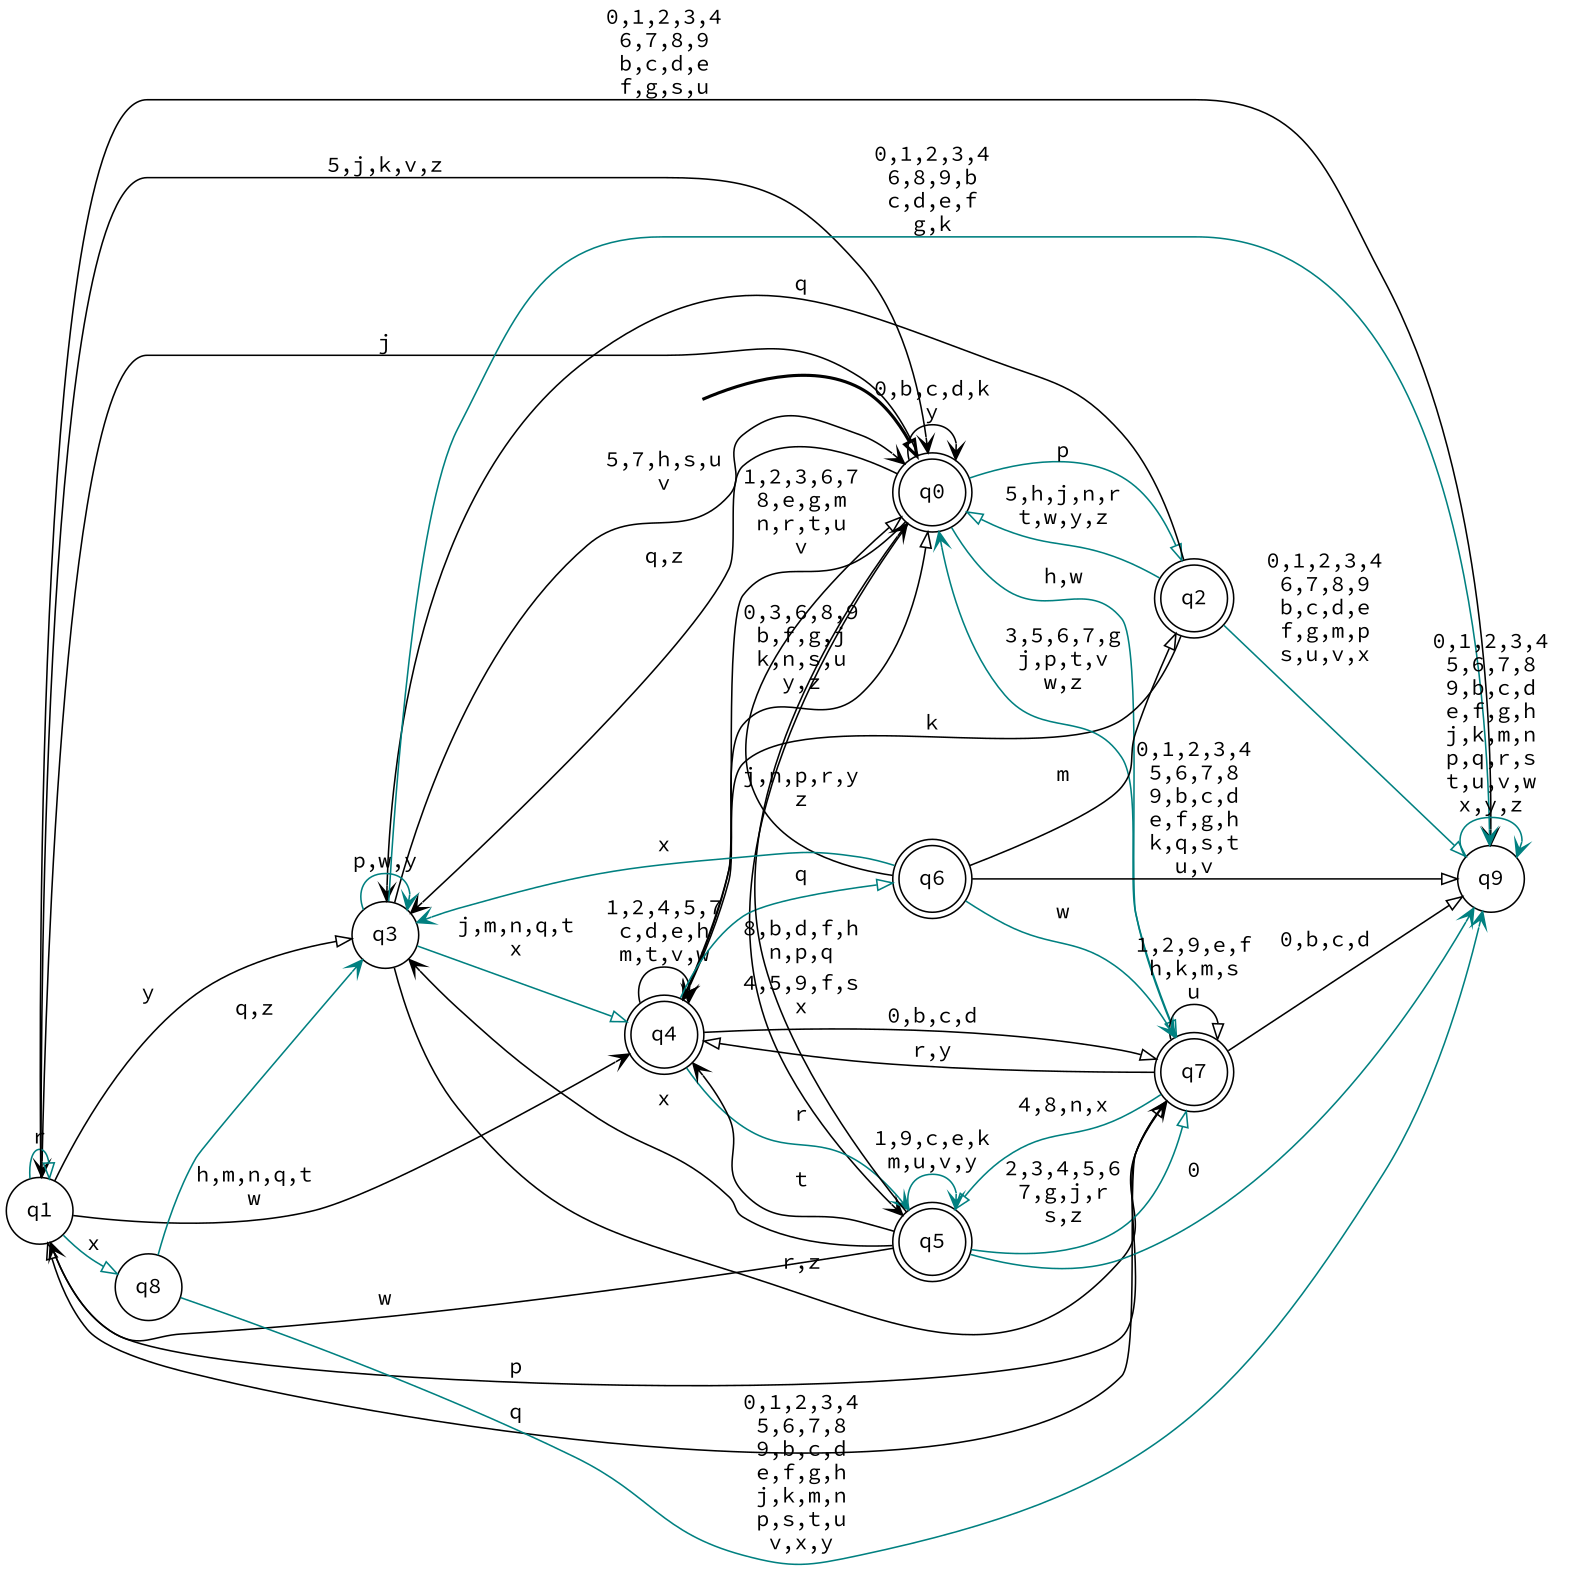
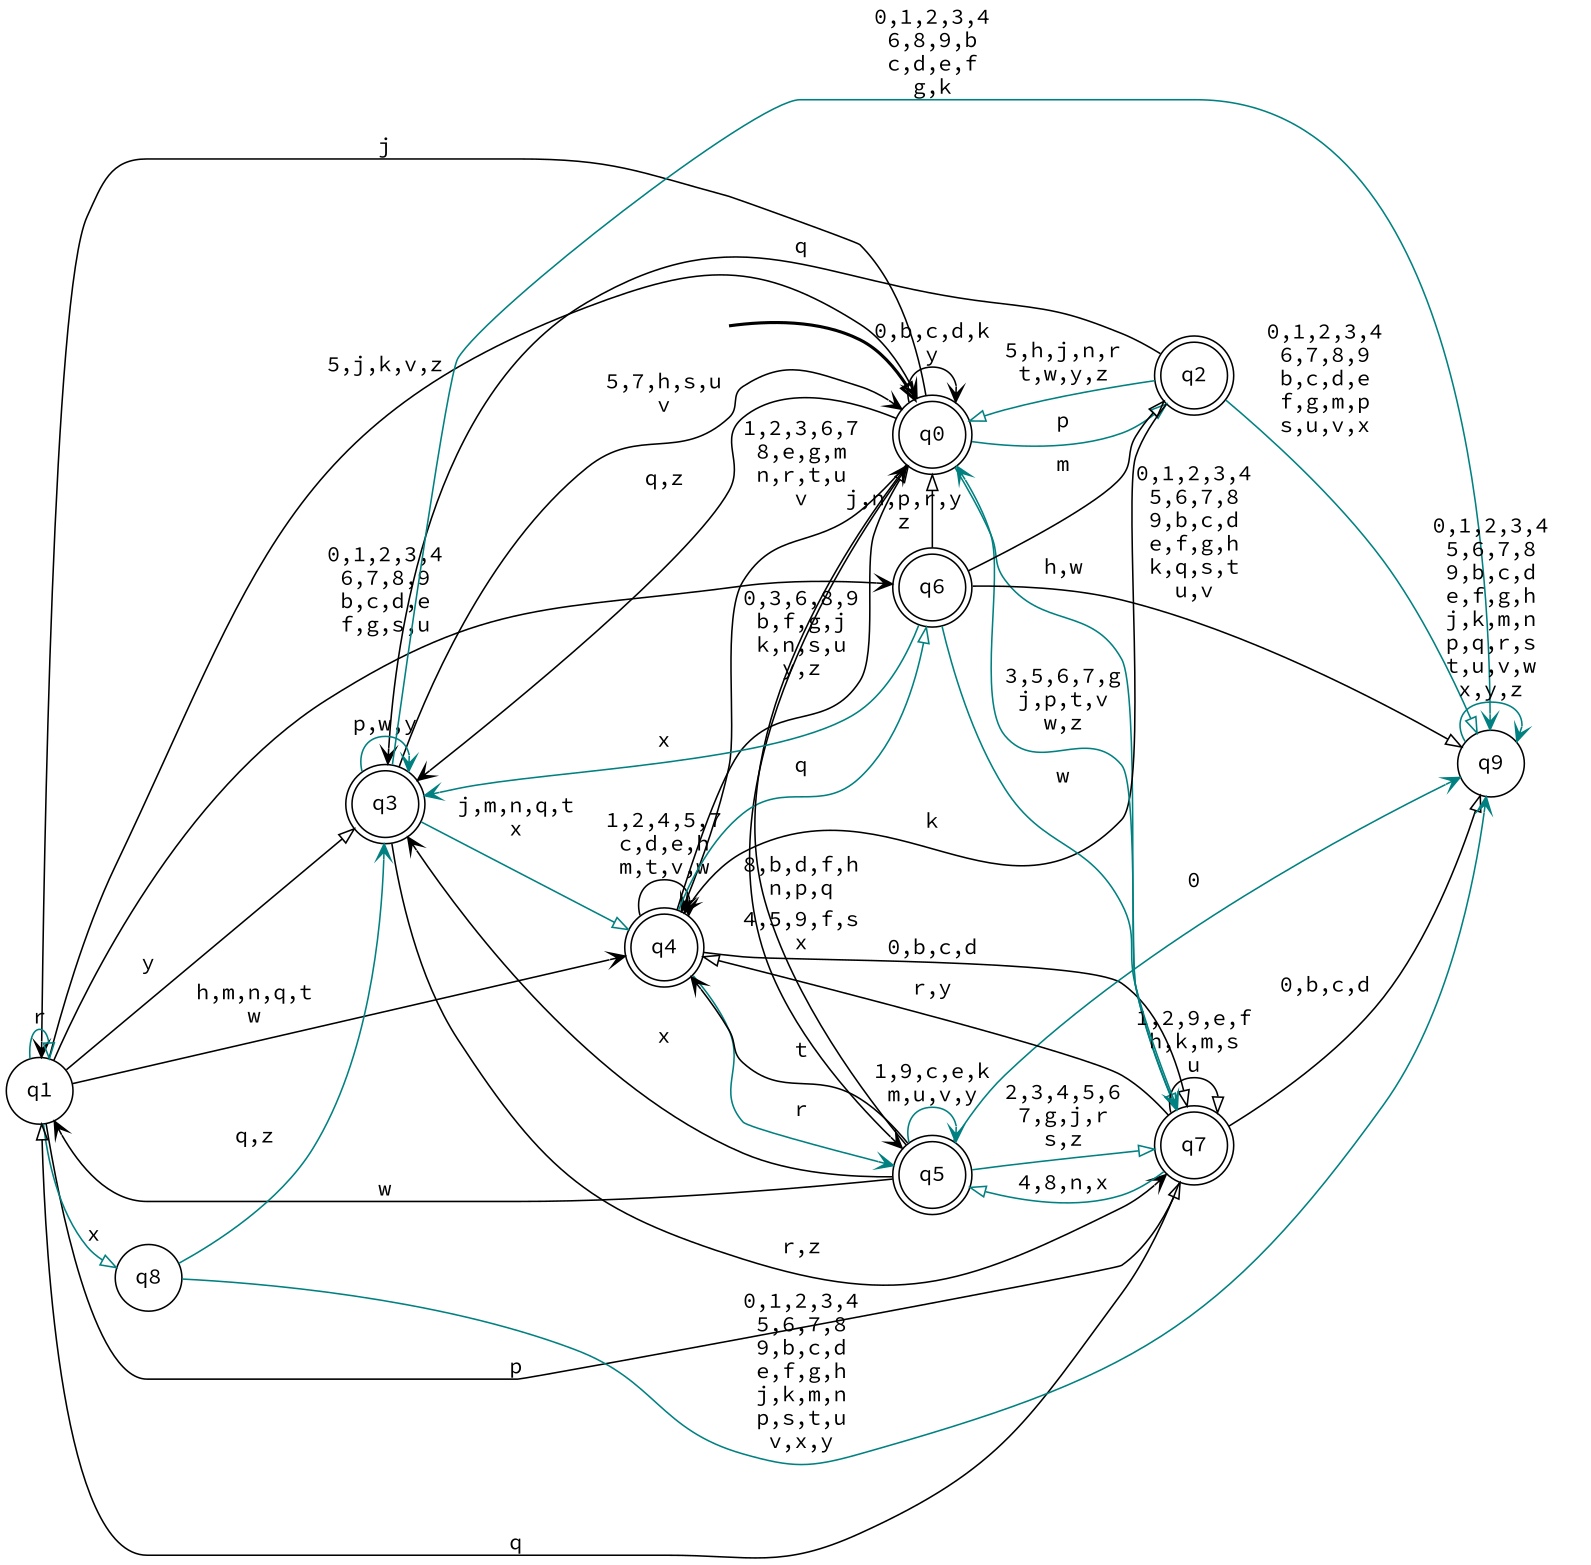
(545, 100) -> (375, 671)
(385, 935) -> (385, 804)
